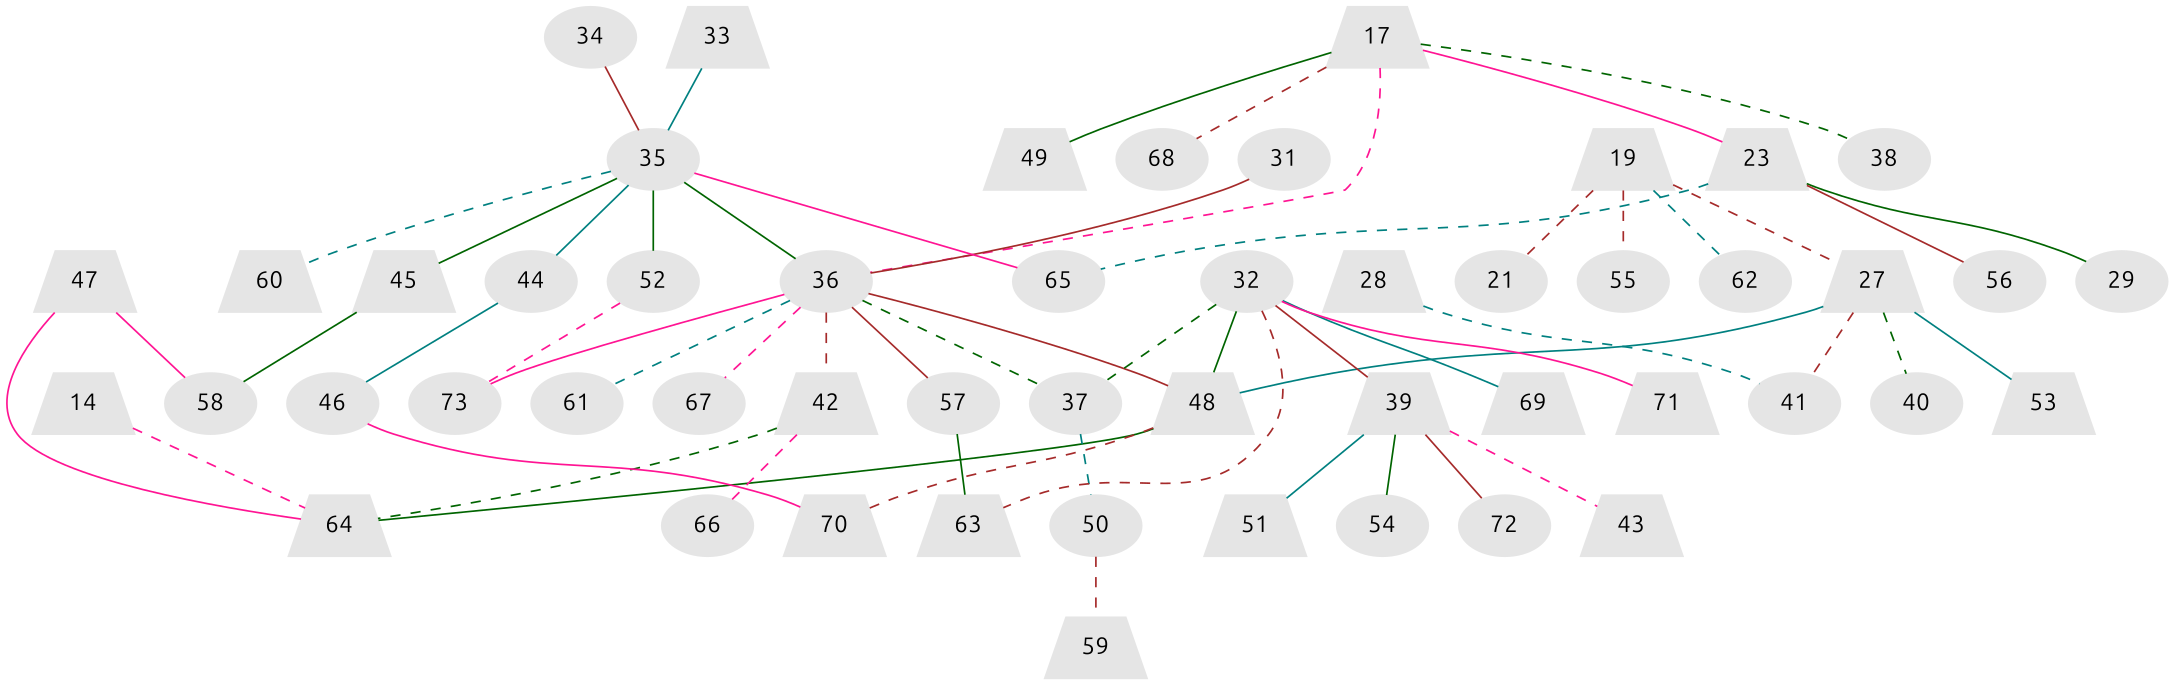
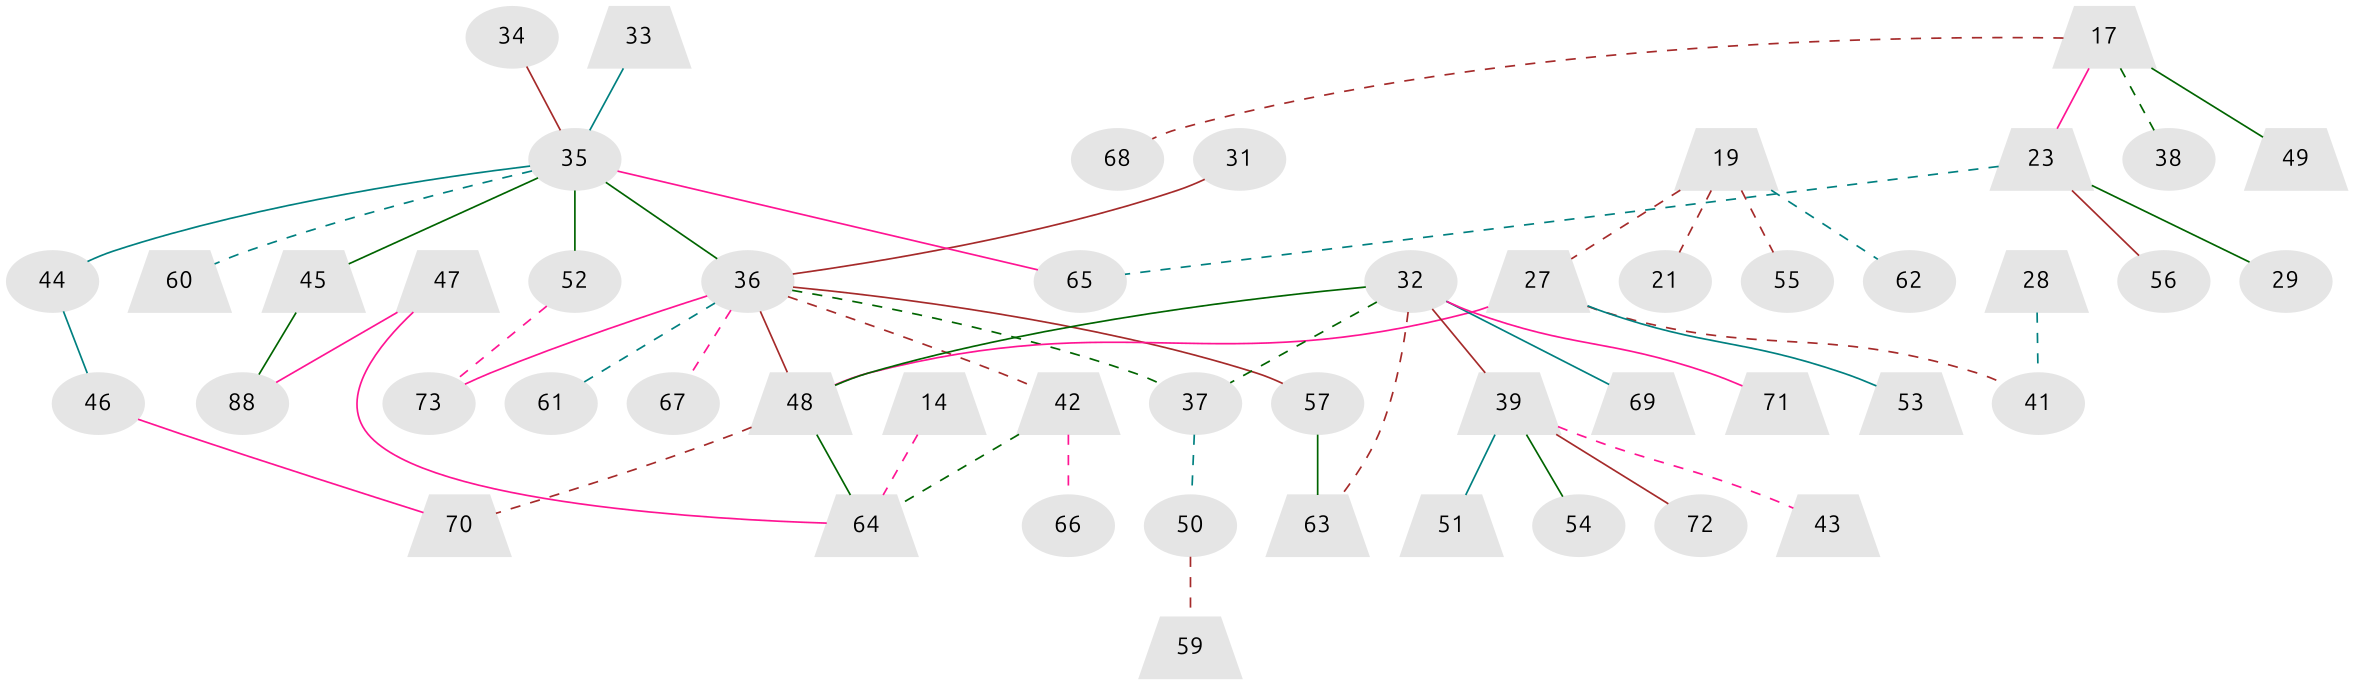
(1172, 221) -> none
(1562, 351) -> (1194, 343)
(211, 404) -> (243, 404)
(1917, 404) -> none
